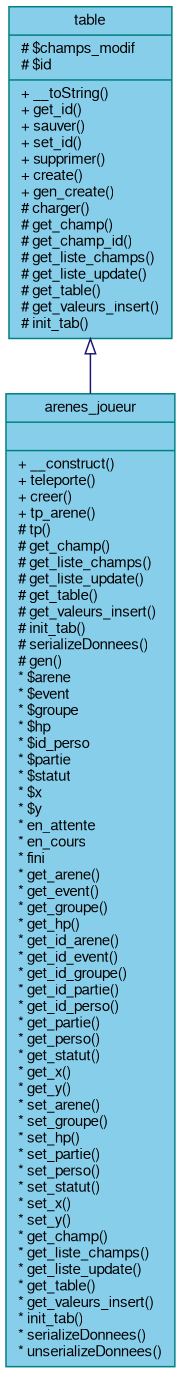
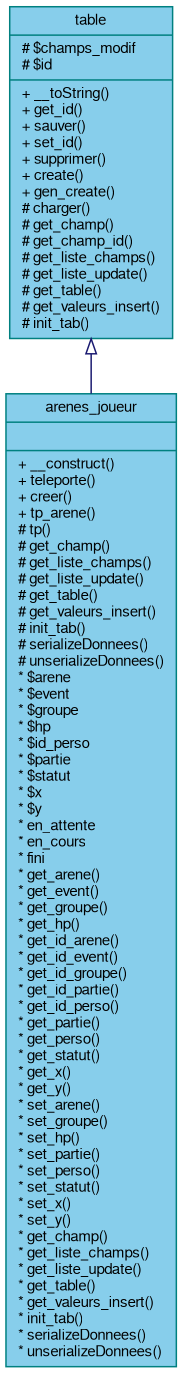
(40, 661) -> (91, 661)
